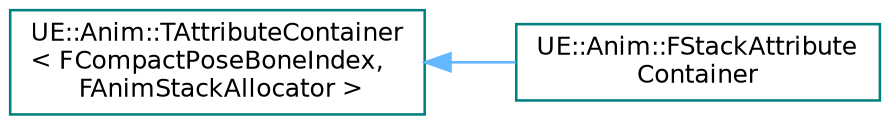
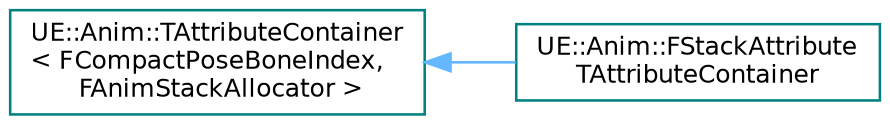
(698, 62) -> (698, 62)
